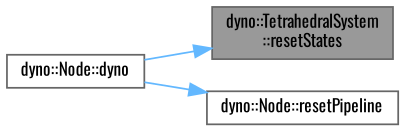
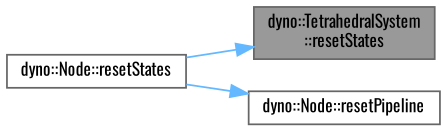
(76, 71) -> (97, 71)
